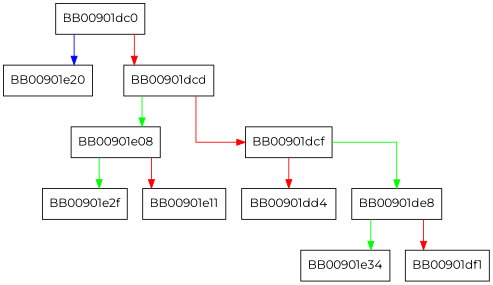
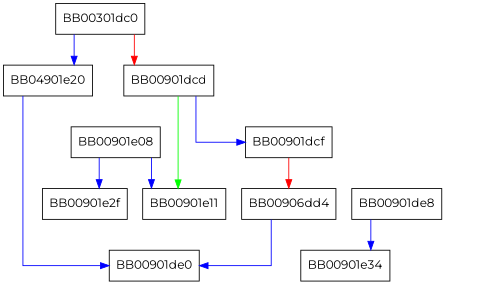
(100, 19) -> (100, 19)
(48, 81) -> (48, 81)
(142, 107) -> (178, 138)
(196, 140) -> (196, 140)
(383, 142) -> none
(99, 169) -> (99, 169)
(151, 169) -> (151, 169)
(289, 204) -> (289, 204)
(371, 230) -> (371, 230)
none -> (154, 266)
(447, 266) -> none
